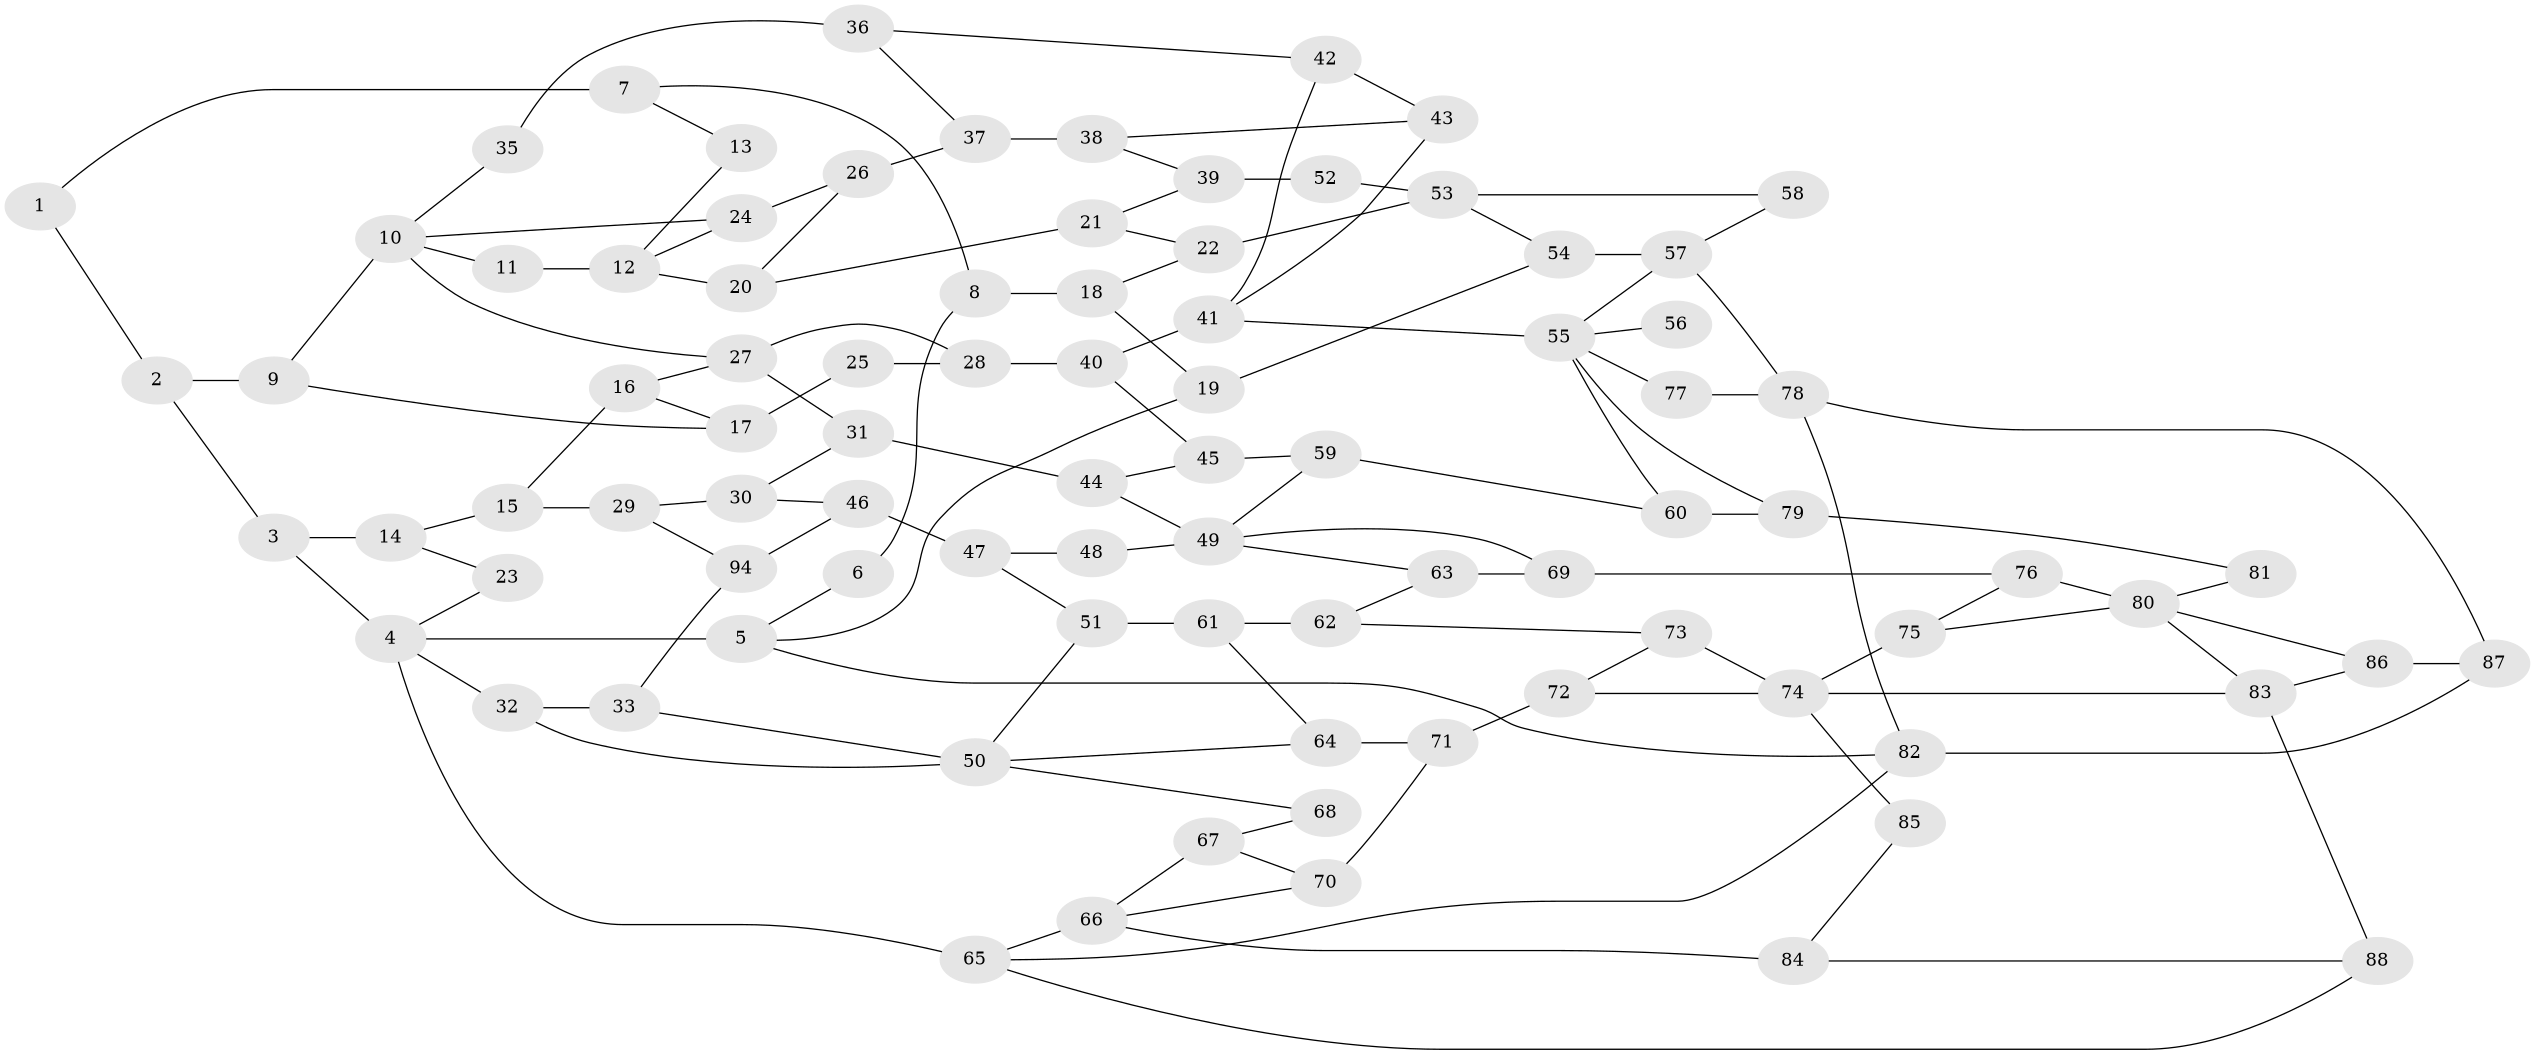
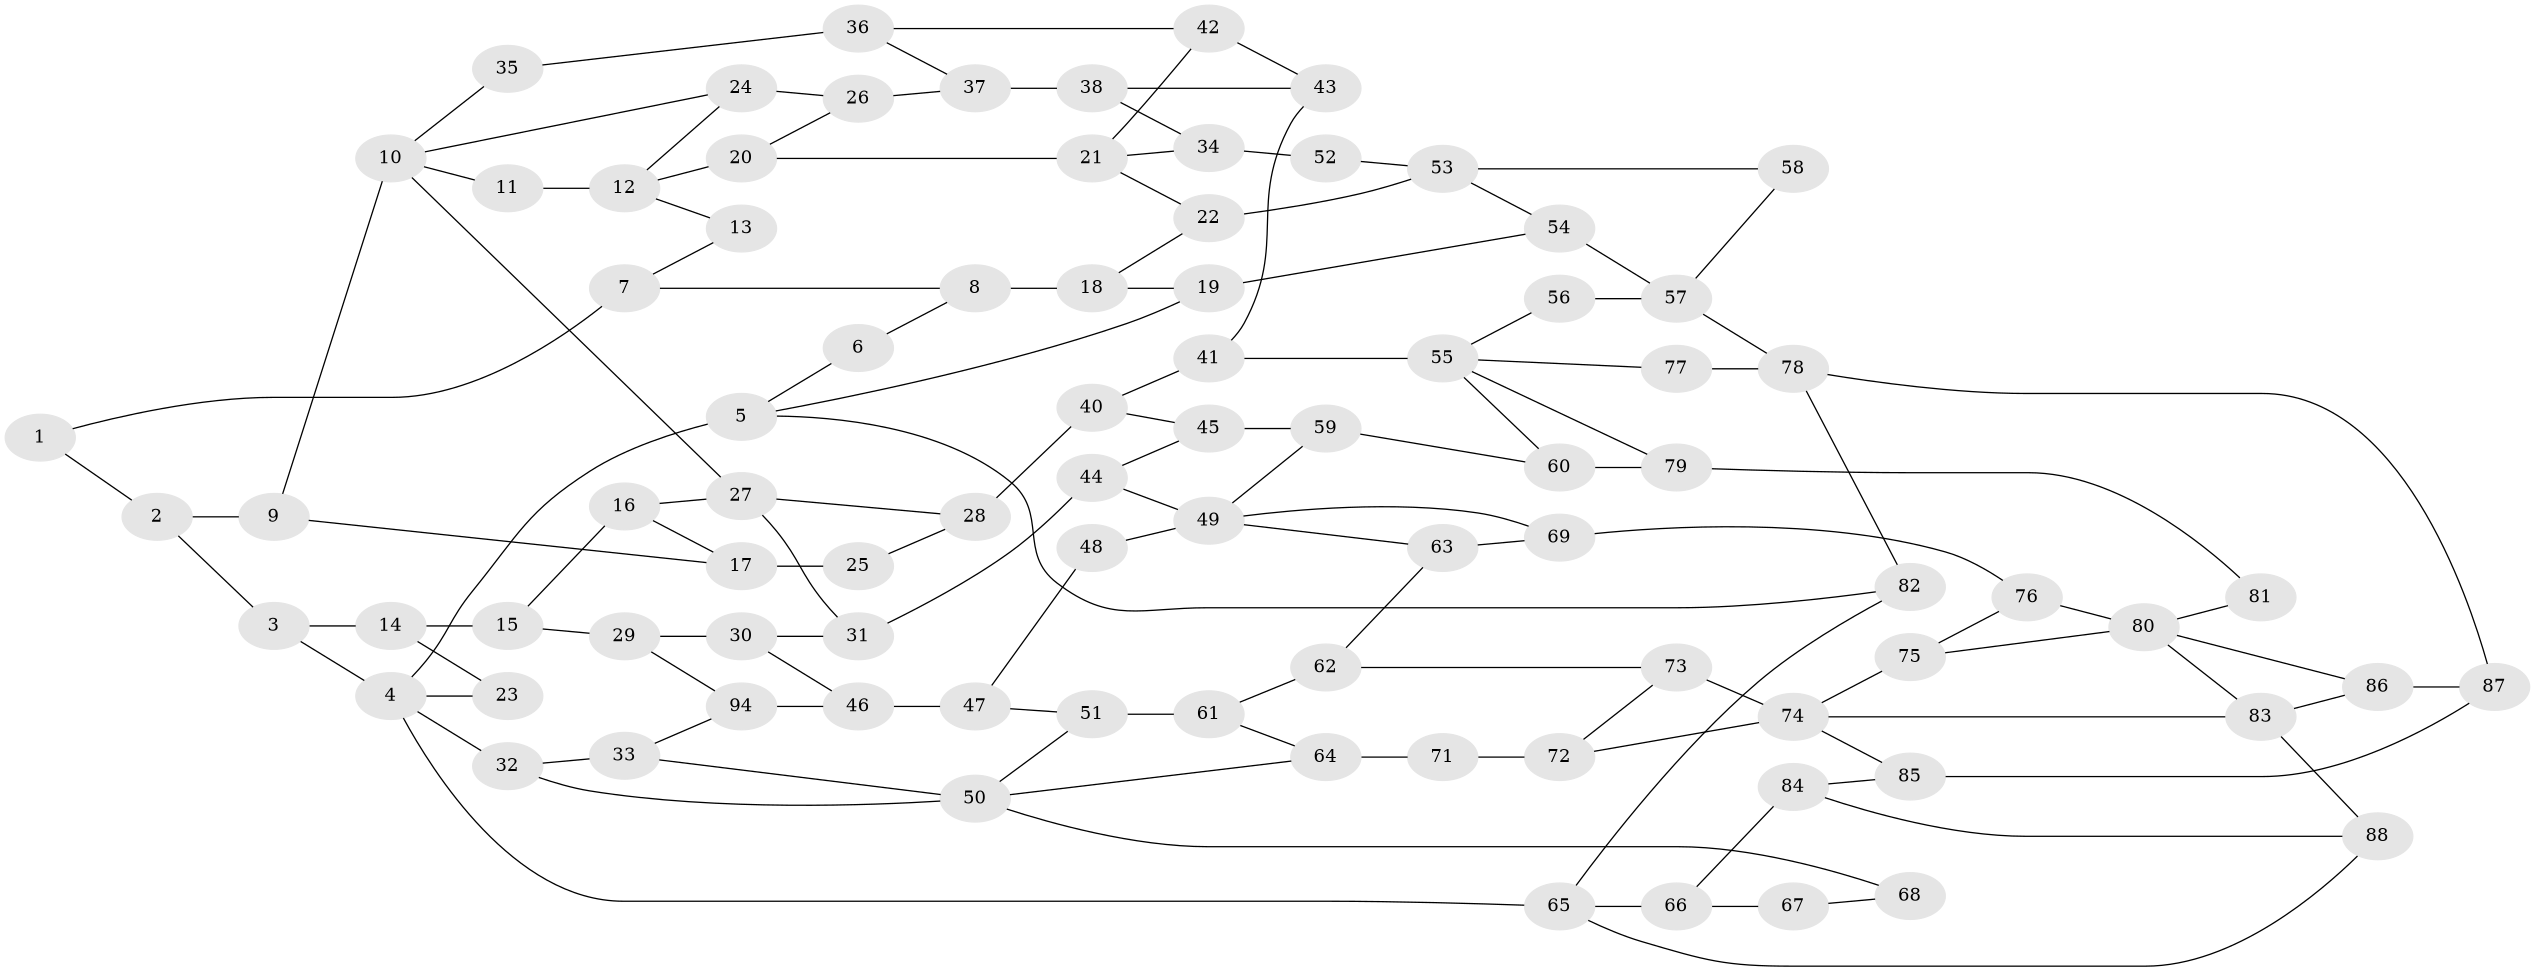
(1209, 179) -> (1209, 148)
(1277, 194) -> (1151, 97)
(1618, 296) -> (1618, 299)
(2215, 753) -> (2215, 777)
(1326, 883) -> none
